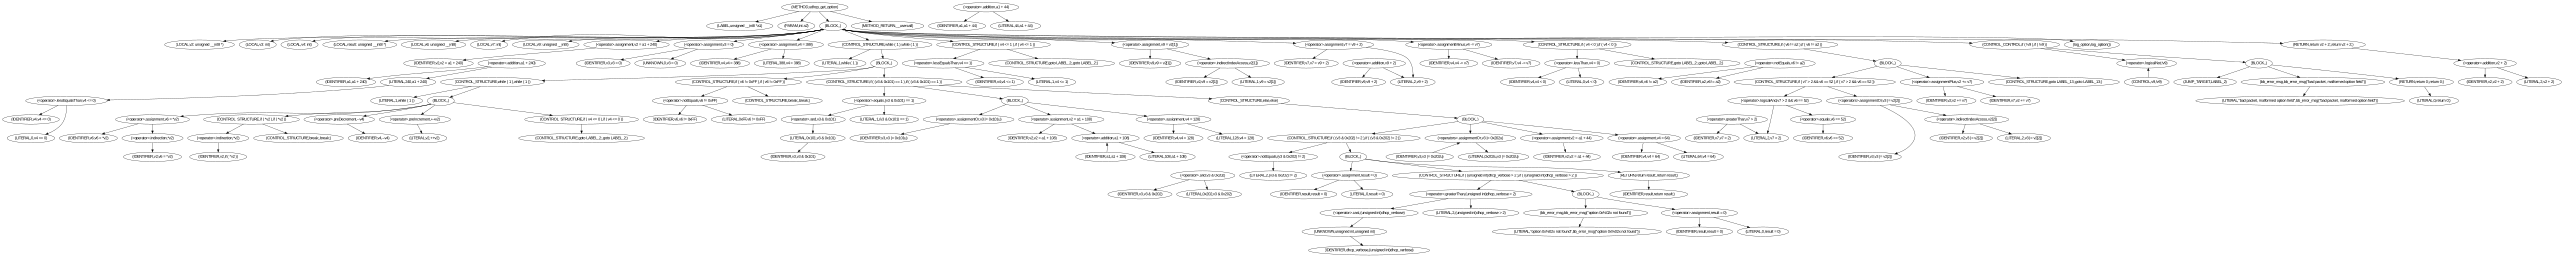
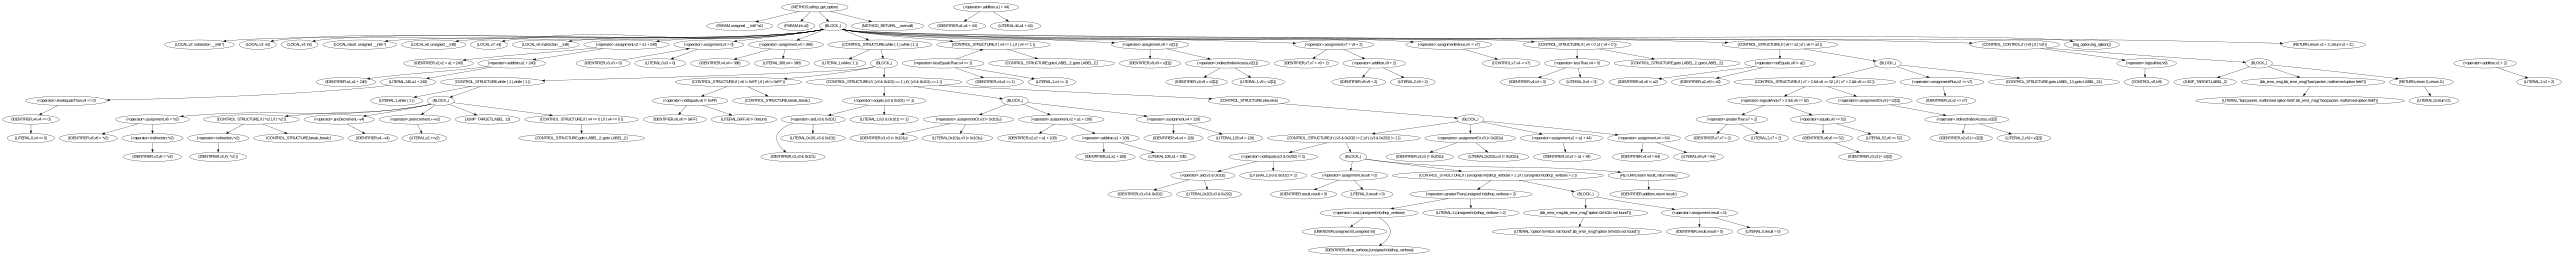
(740, 26) -> (740, 26)
(200, 45) -> (200, 45)
(546, 45) -> (546, 45)
(1396, 53) -> (1353, 54)
none -> (1780, 53)
none -> (569, 54)
(655, 54) -> (654, 55)
(968, 54) -> (968, 55)
(2405, 54) -> none
(660, 63) -> (660, 63)
(1449, 63) -> none
(1511, 63) -> (1511, 63)
(2148, 74) -> (2145, 71)
(2485, 82) -> none
(2010, 101) -> none
(1771, 118) -> (1754, 110)
none -> (488, 119)
(744, 119) -> (744, 119)
(62, 123) -> (31, 128)
(1911, 126) -> (1845, 147)
none -> (957, 138)
none -> (1884, 138)
(804, 147) -> (778, 134)
(1445, 148) -> (1445, 147)
(1107, 149) -> (1104, 146)
none -> (1239, 166)
(1649, 176) -> (1649, 176)
(1649, 194) -> (1649, 194)
(1356, 240) -> (1390, 230)
